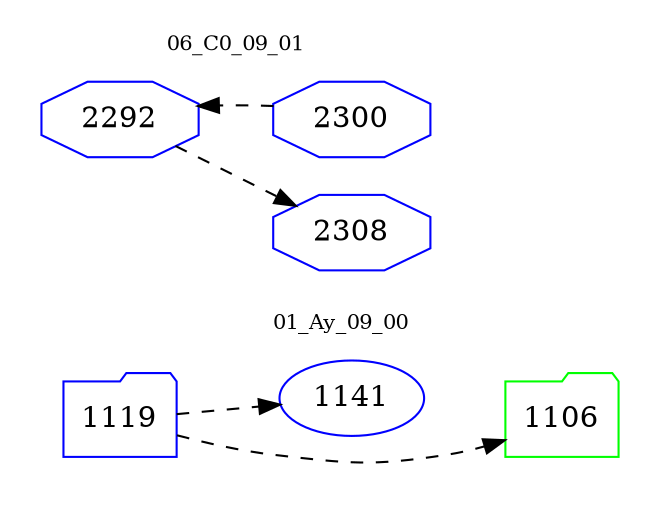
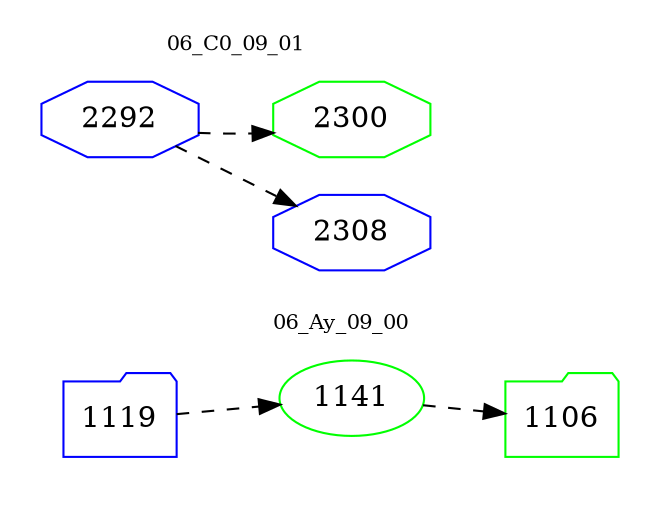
(246, 105) -> (225, 134)
(352, 119) -> (352, 119)
(341, 324) -> (341, 324)
(352, 398) -> (352, 398)
(330, 461) -> (454, 408)
